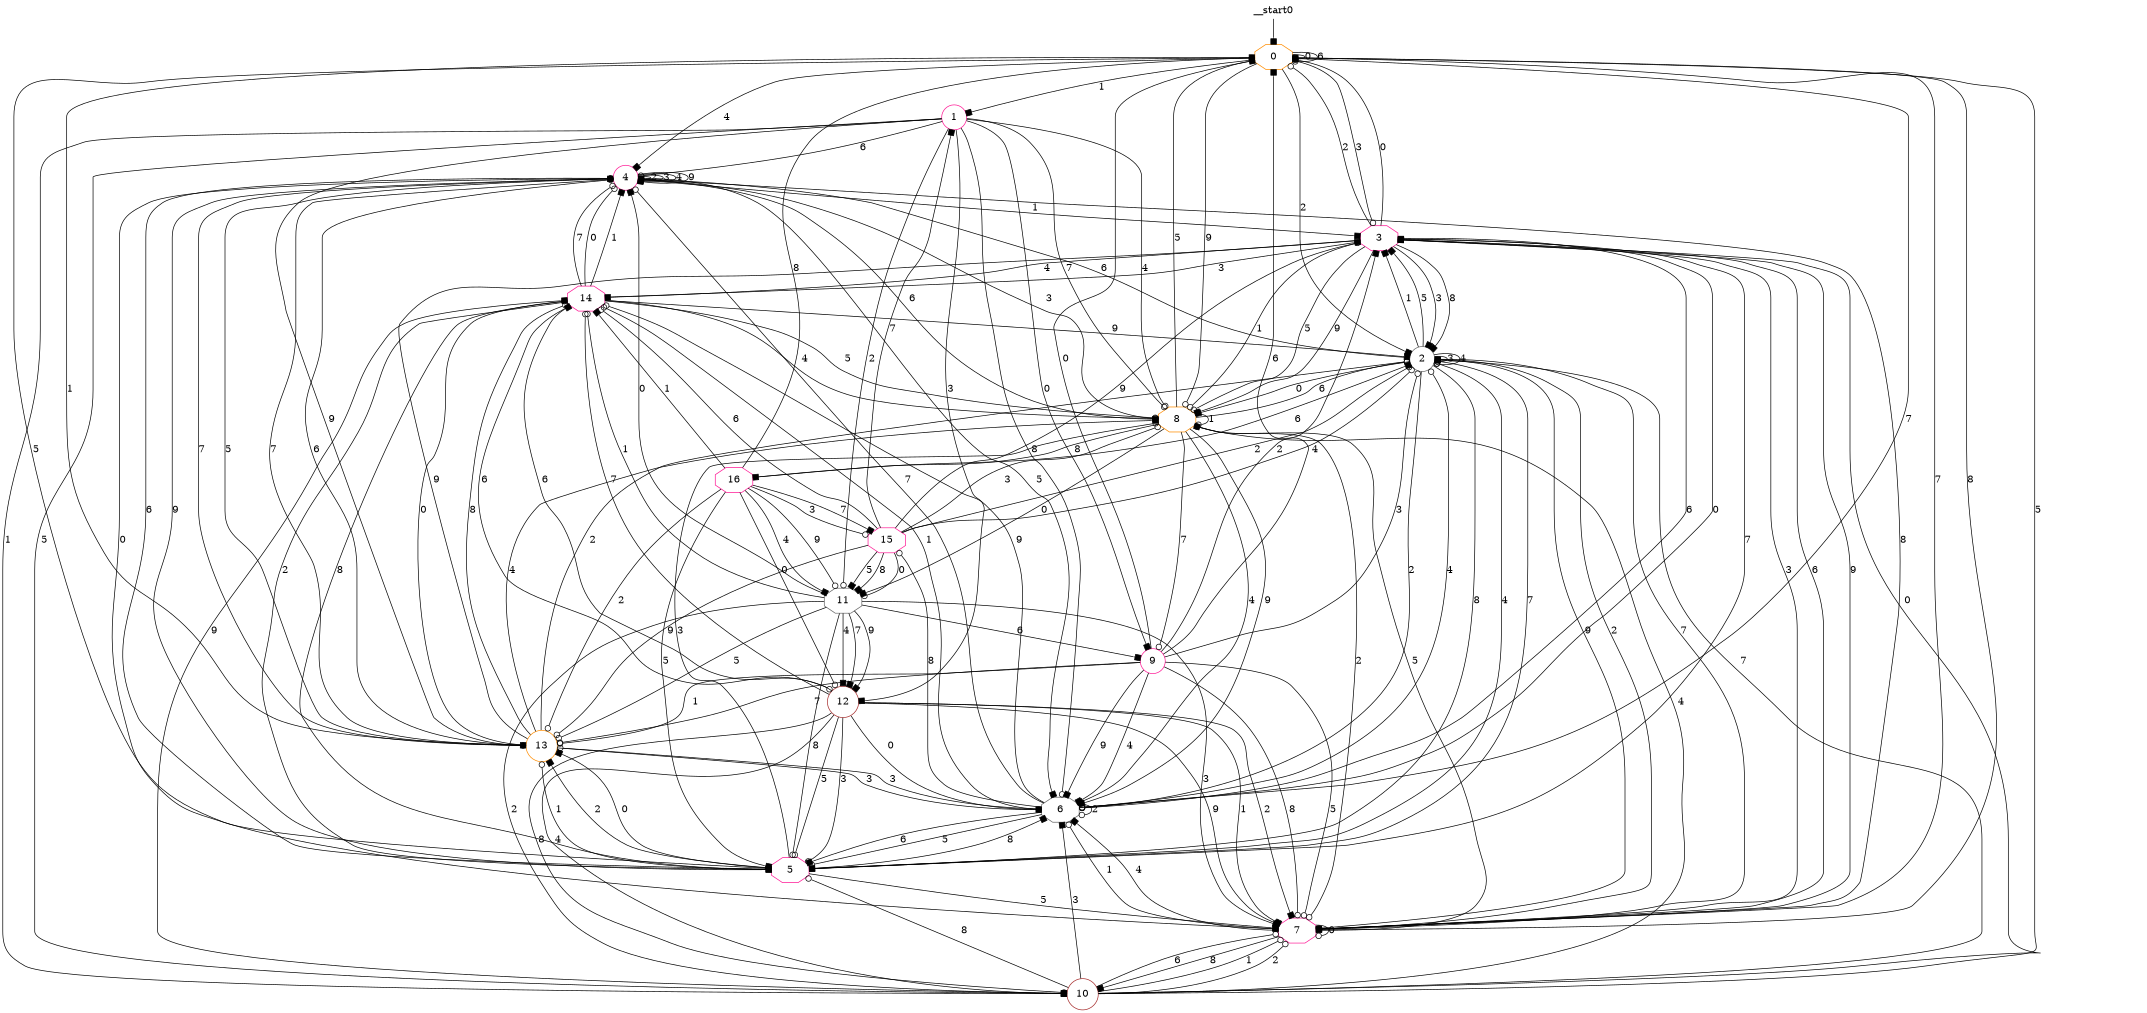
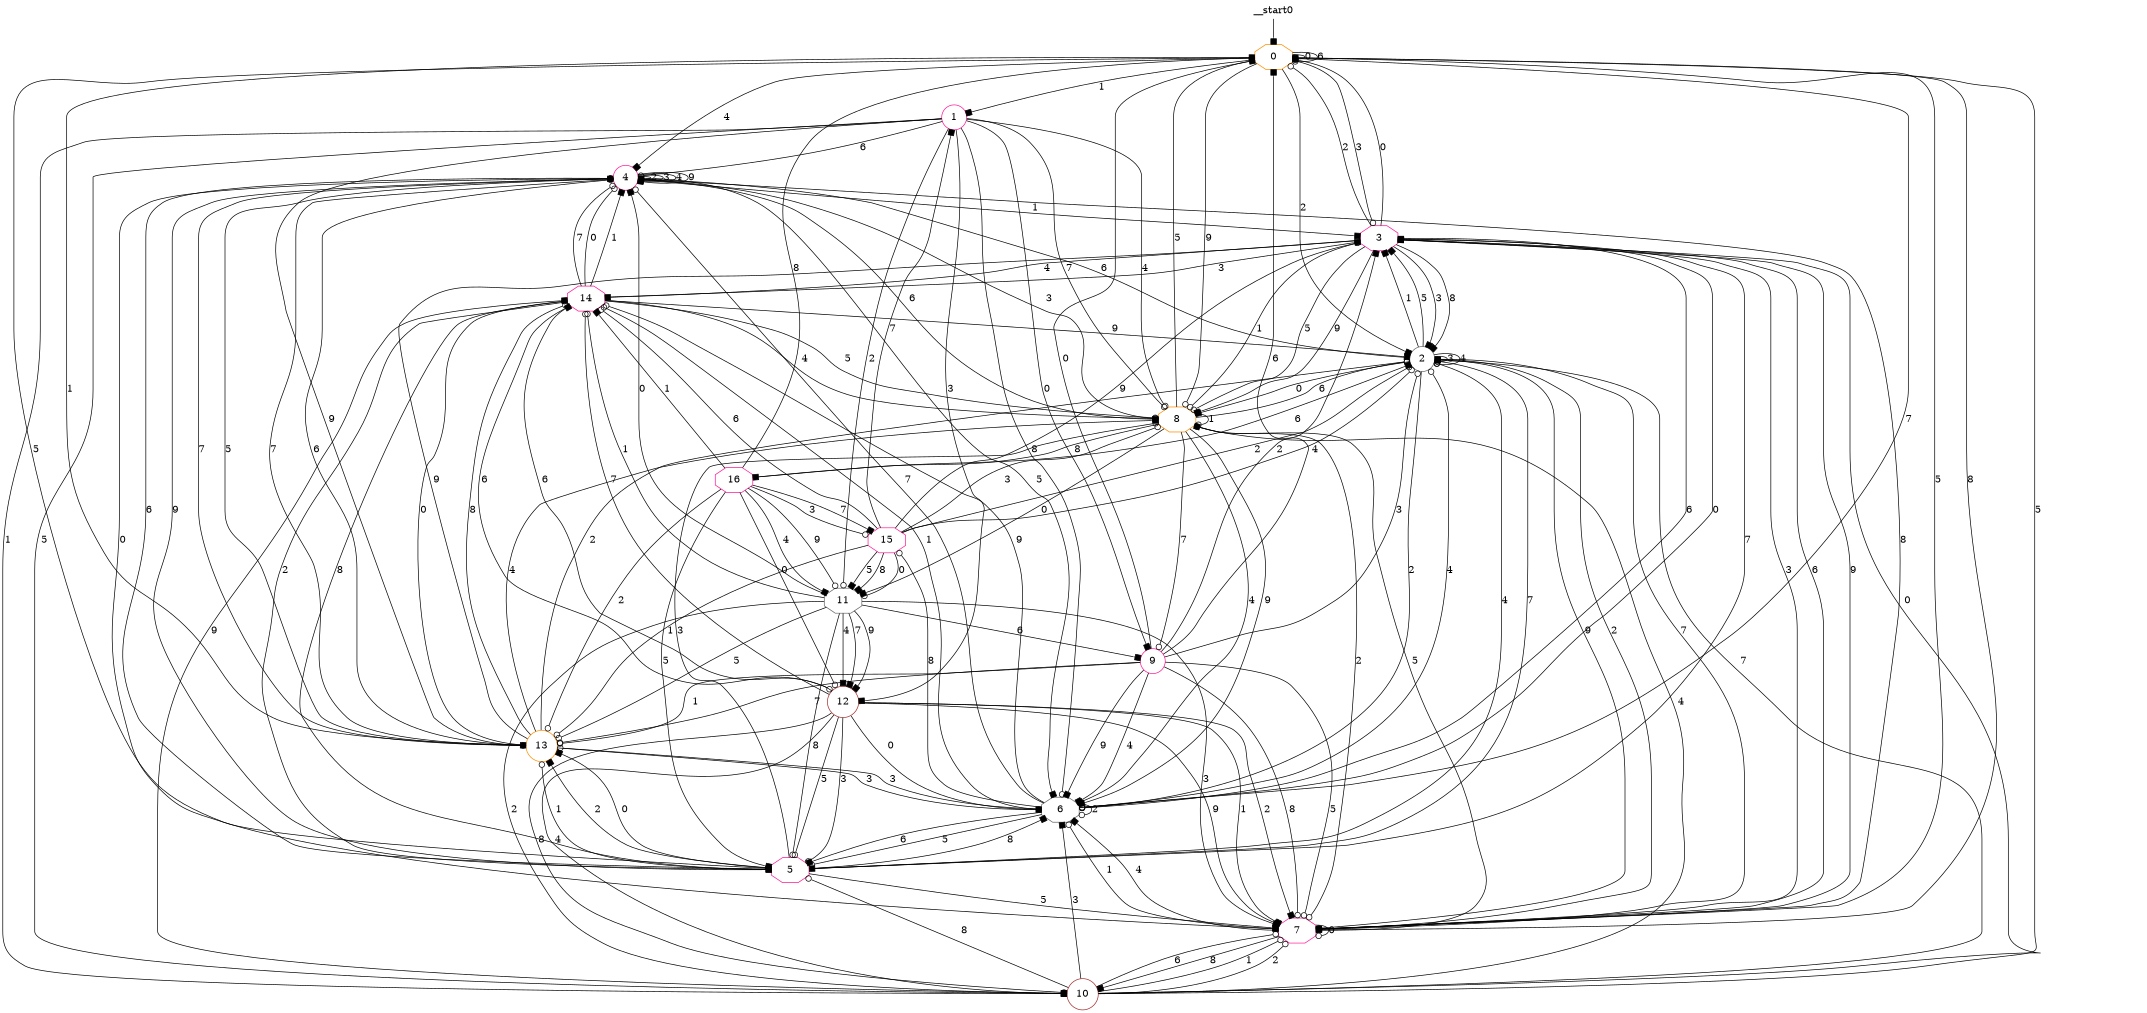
(1938, 480) -> (1938, 480)
(671, 631) -> (671, 631)
(1361, 808) -> none
